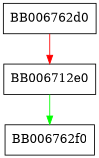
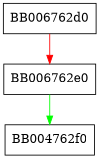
(50, 79) -> (50, 79)
(50, 140) -> (50, 140)
